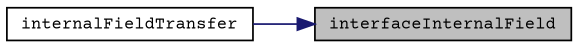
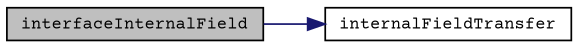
(275, 24) -> (285, 24)
